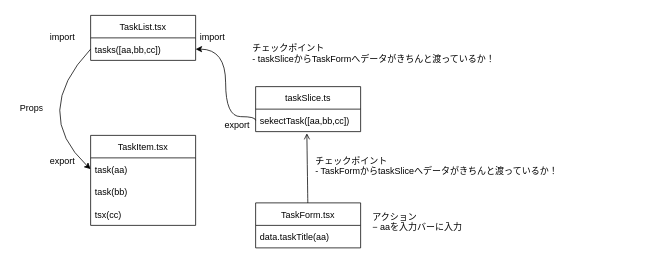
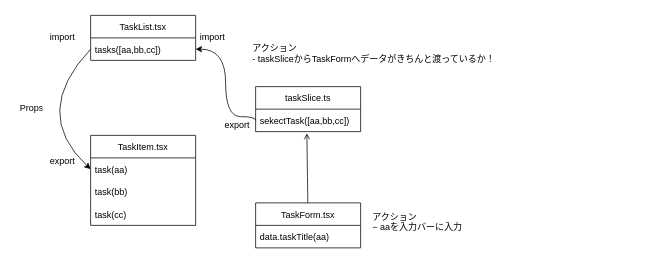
(288, 48) -> (275, 48)
(480, 162) -> none
(112, 215) -> (115, 215)
